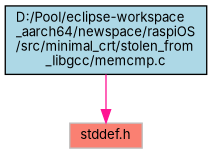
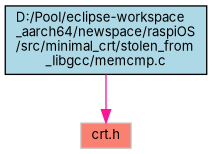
(106, 136) -> (106, 136)
